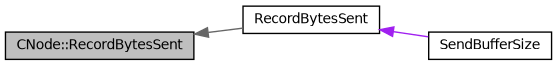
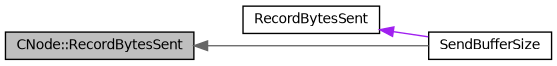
(226, 30) -> (318, 46)
